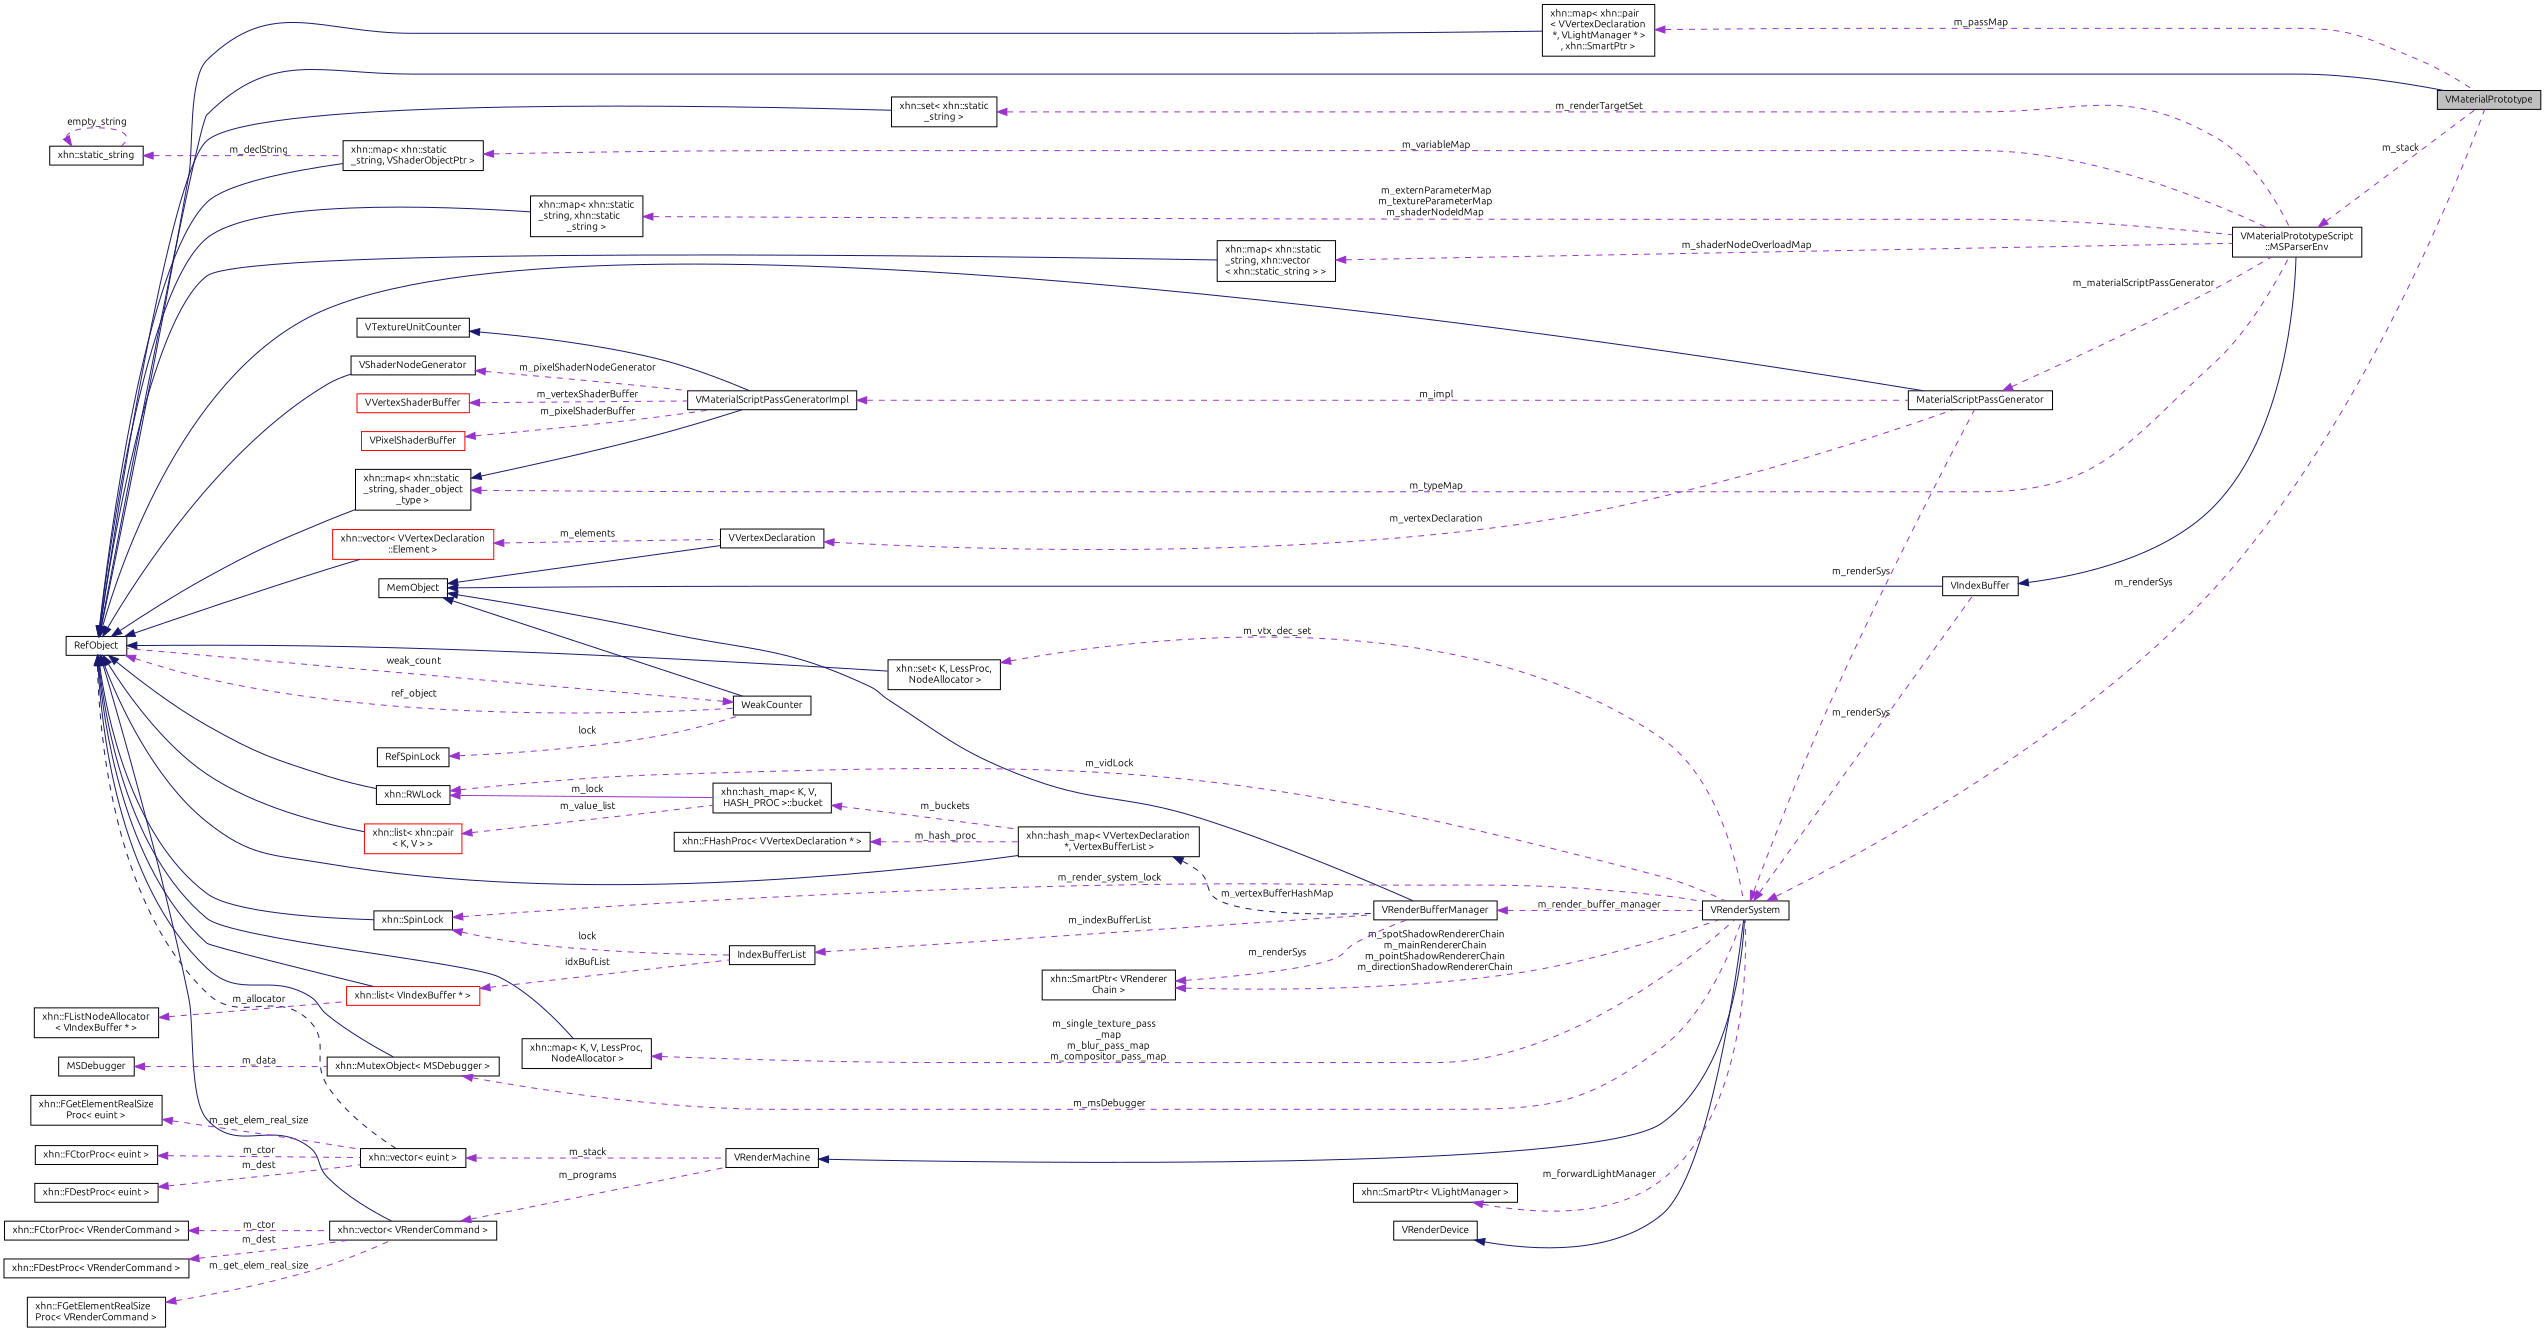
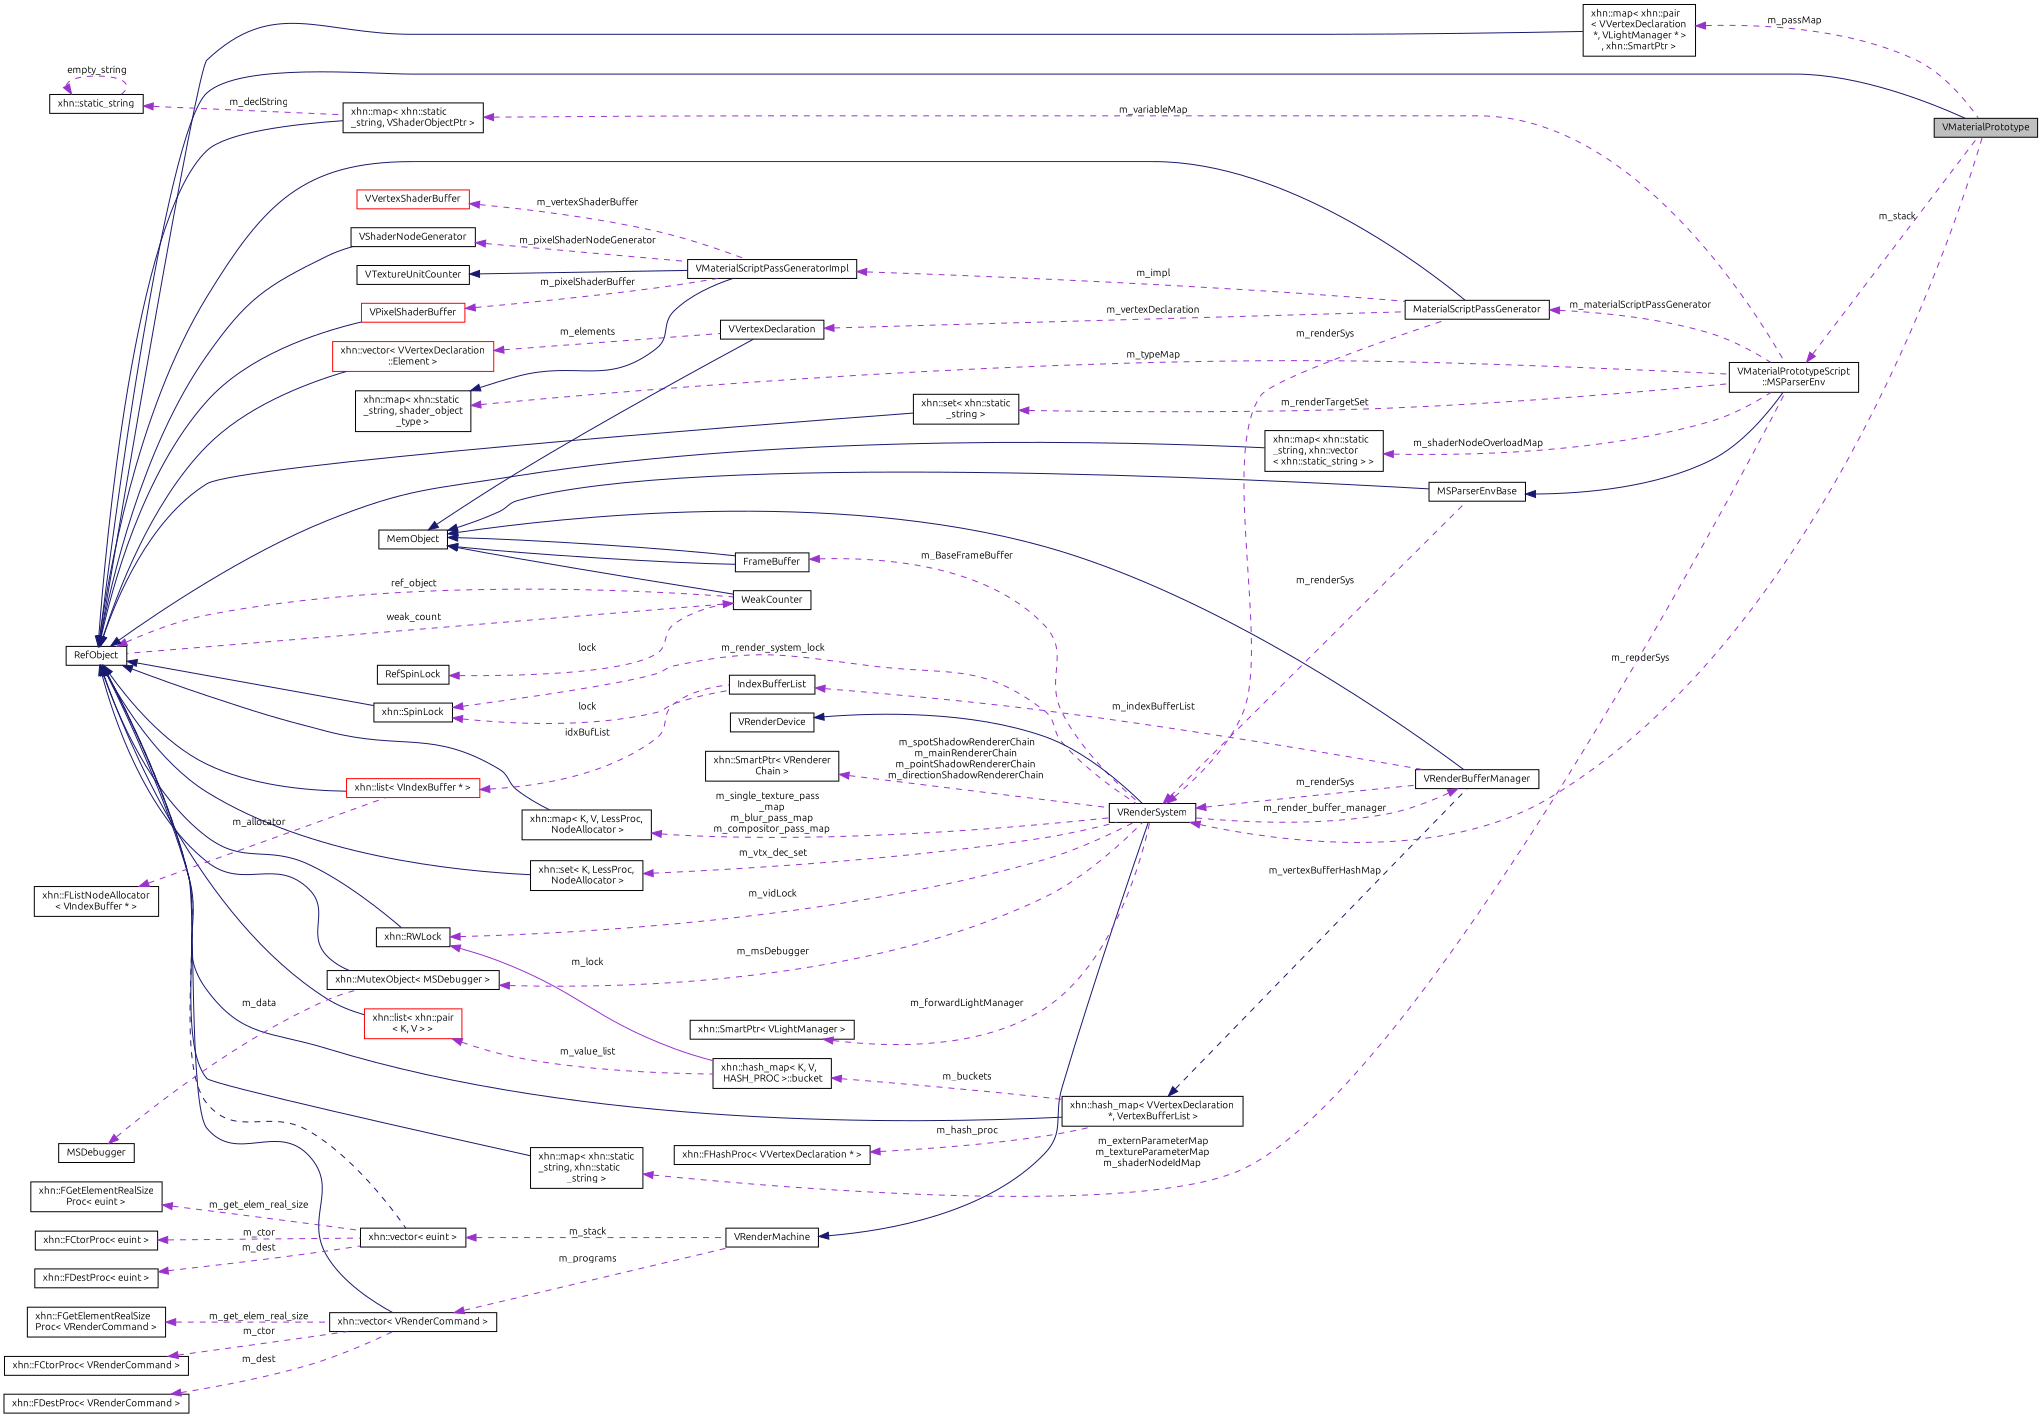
none -> (772, 562)
(234, 563) -> (181, 435)
(1980, 586) -> (1477, 492)
(1301, 967) -> (1311, 796)
